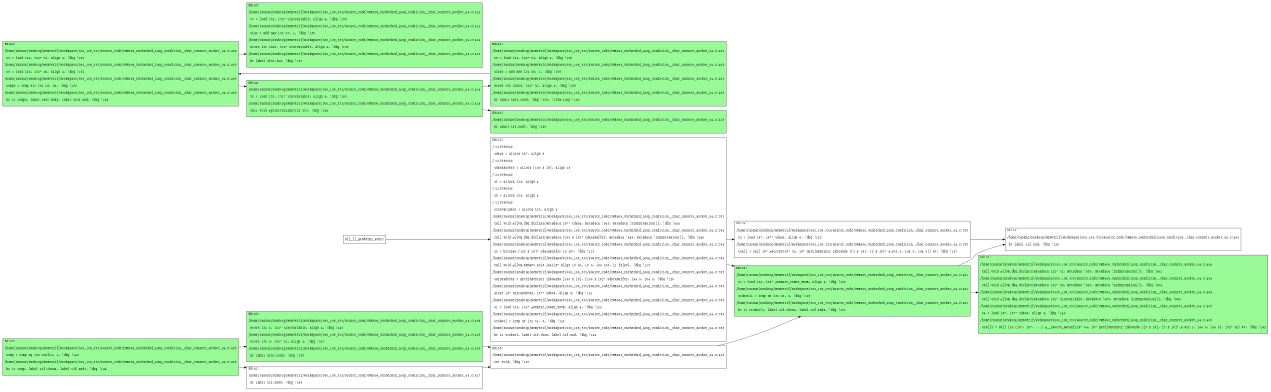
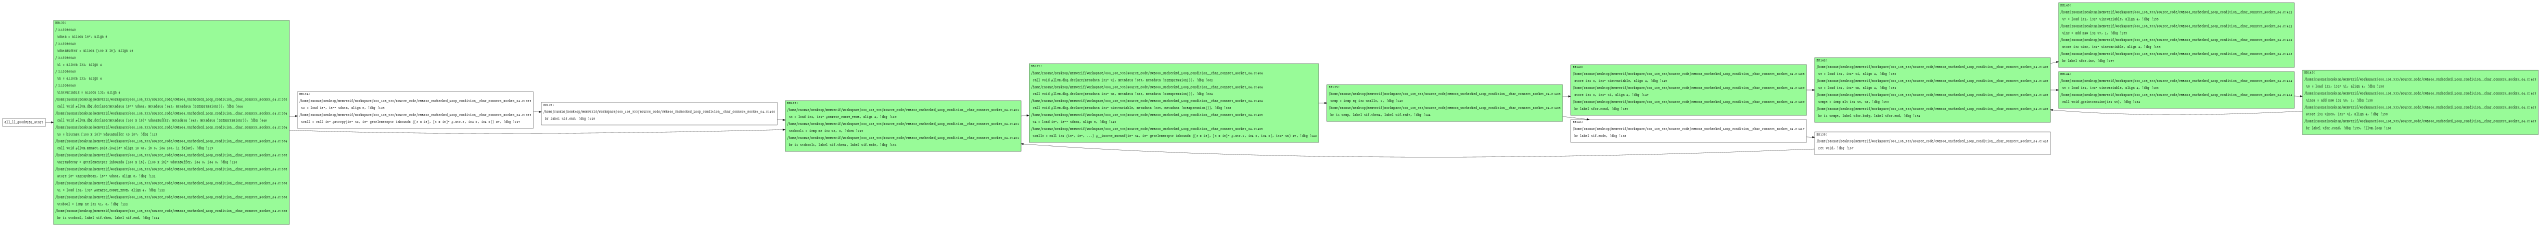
none -> (1322, 103)
(608, 122) -> none
(608, 239) -> (171, 122)
(979, 253) -> (780, 120)
(773, 296) -> (825, 131)
(485, 347) -> (1809, 90)
